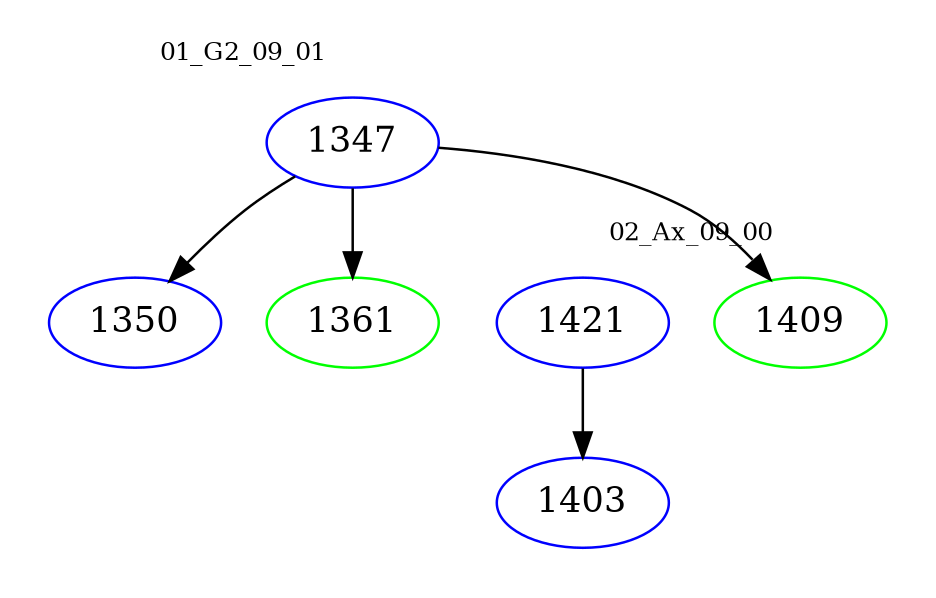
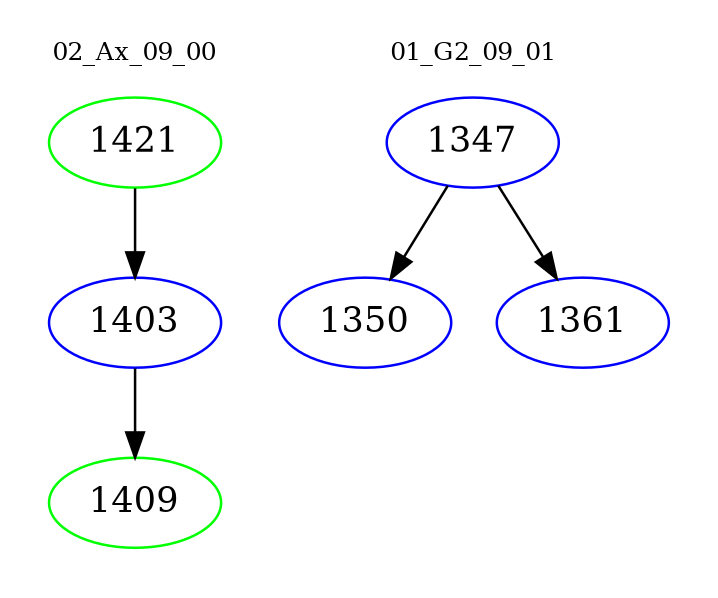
(606, 177) -> (135, 400)
(353, 323) -> (583, 323)
(583, 323) -> (135, 143)
